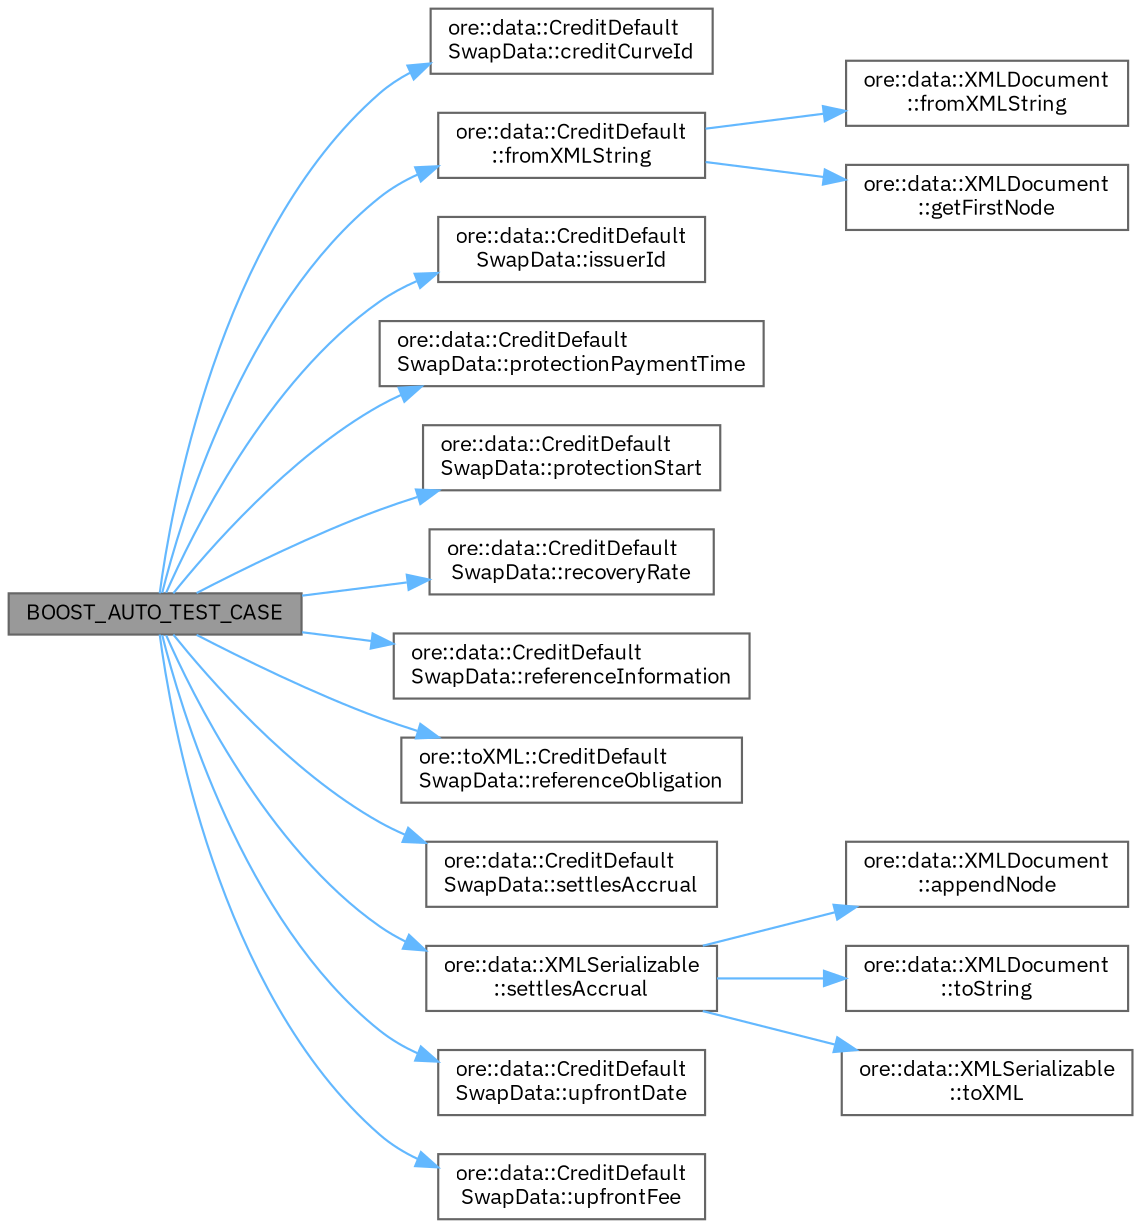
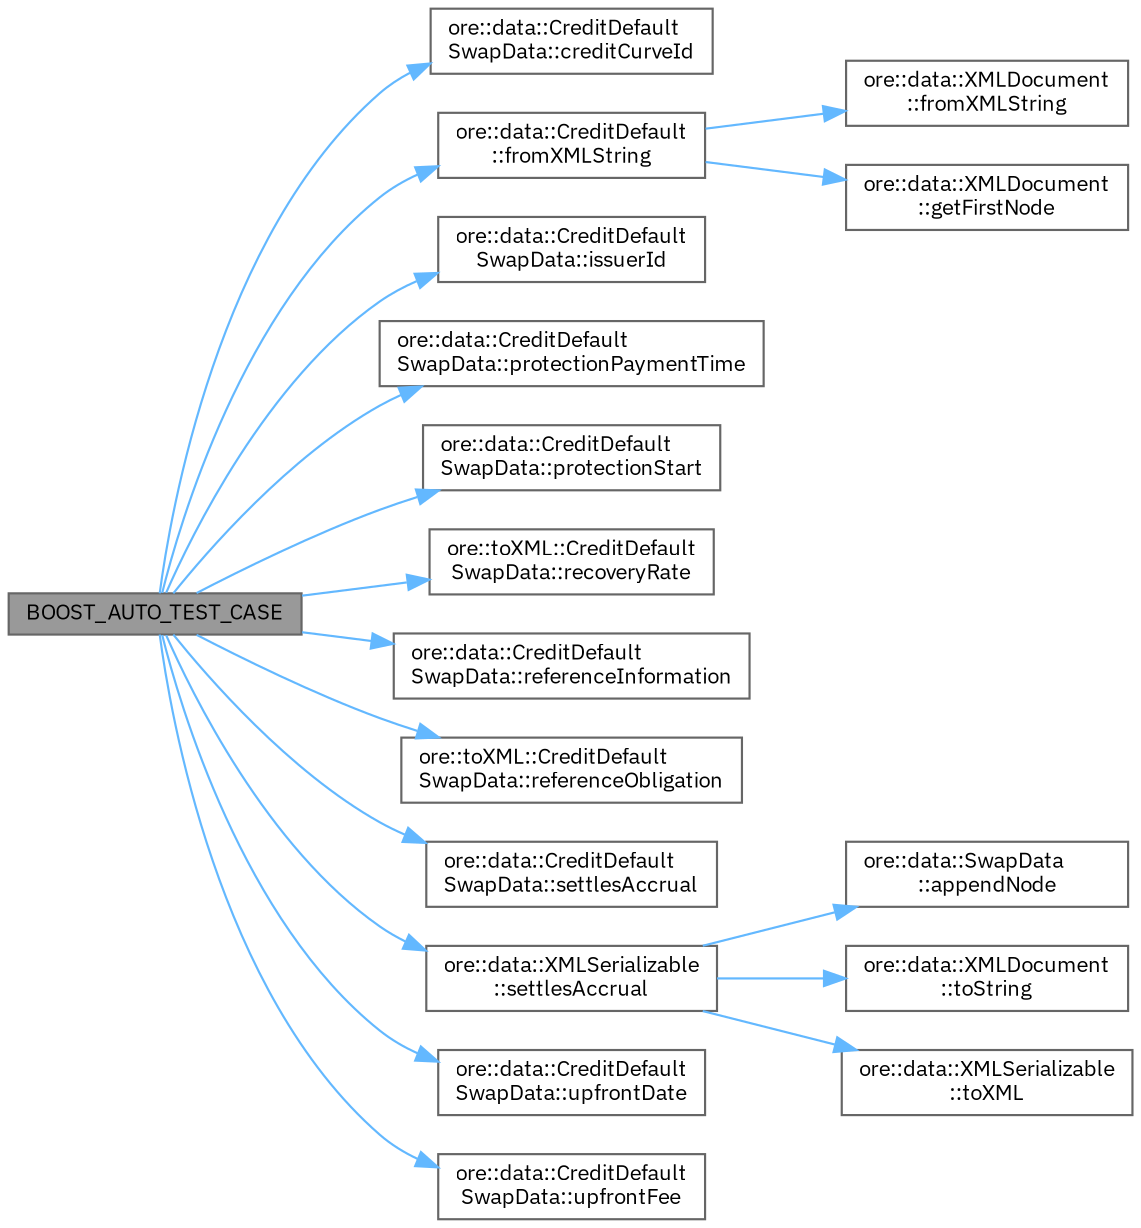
(572, 562) -> (572, 562)
(987, 874) -> (987, 874)
